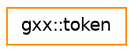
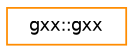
(67, 26) -> (67, 26)
